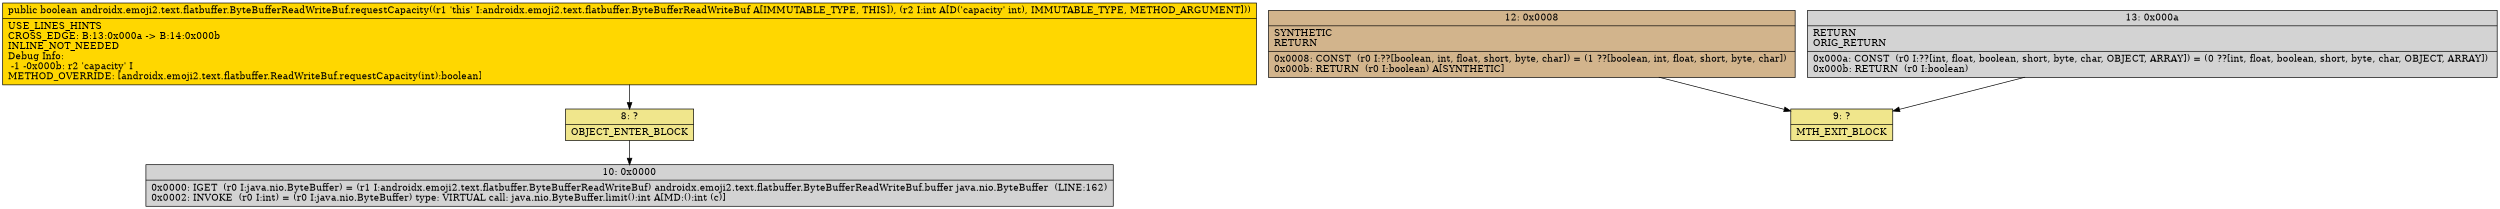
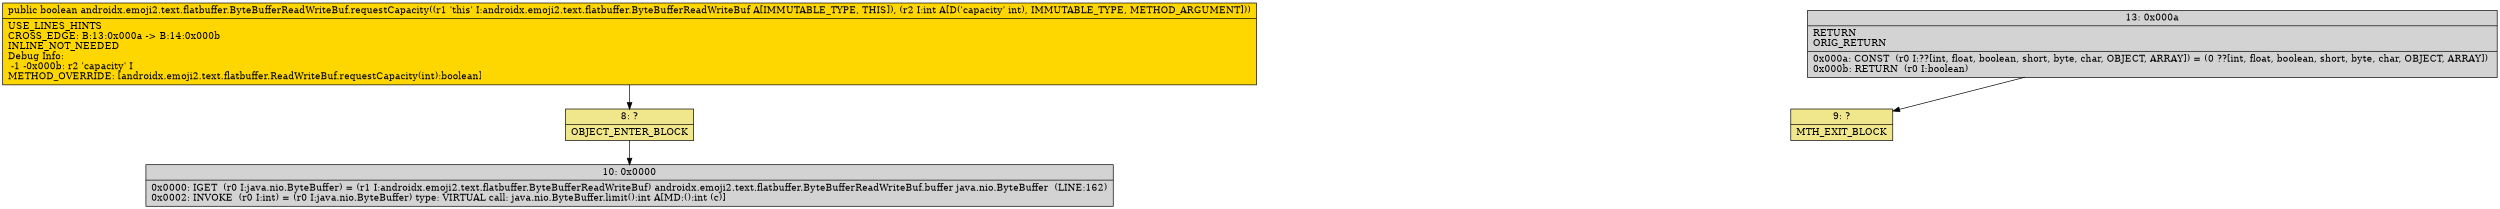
(1532, 44) -> none
